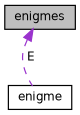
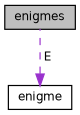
(23, 63) -> (40, 51)
